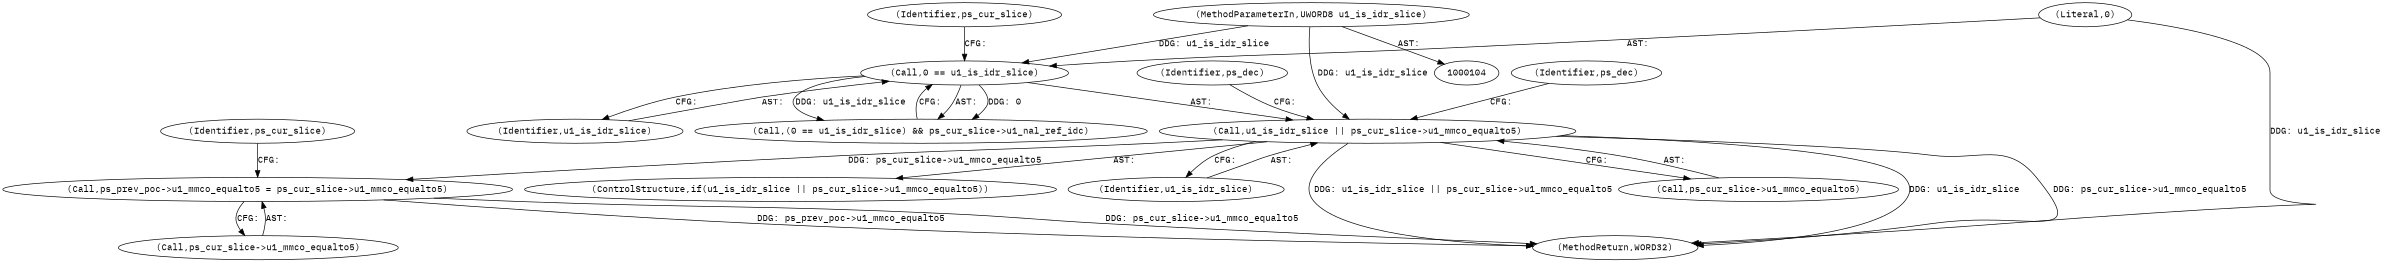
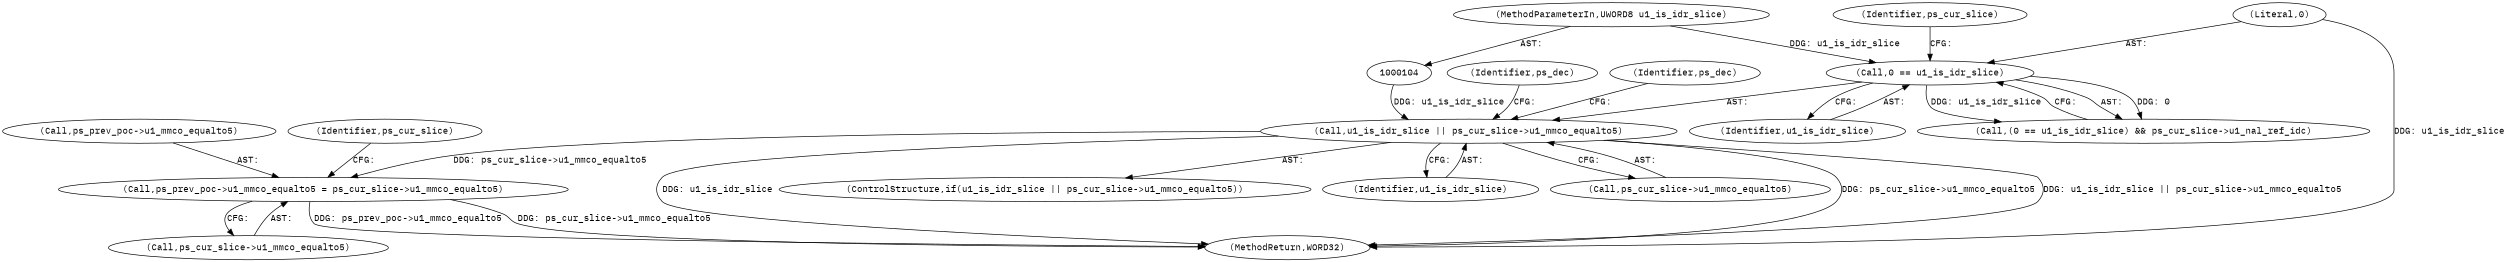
(1314, 76) -> (1392, 102)
none -> (139, 131)
